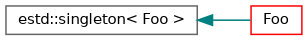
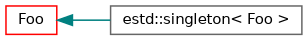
(232, 20) -> (91, 20)
